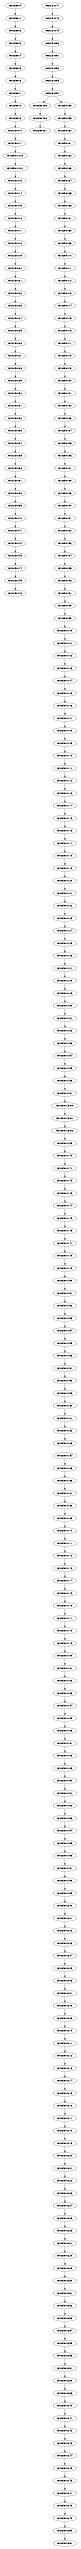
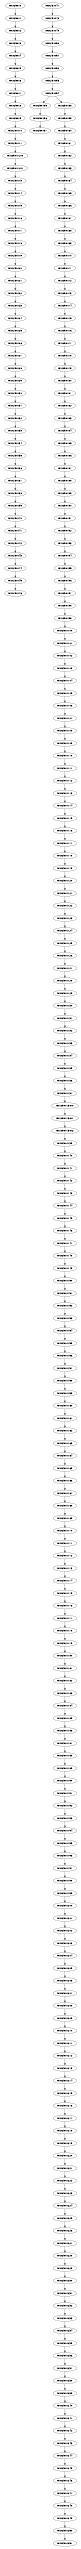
none -> (65, 1449)
